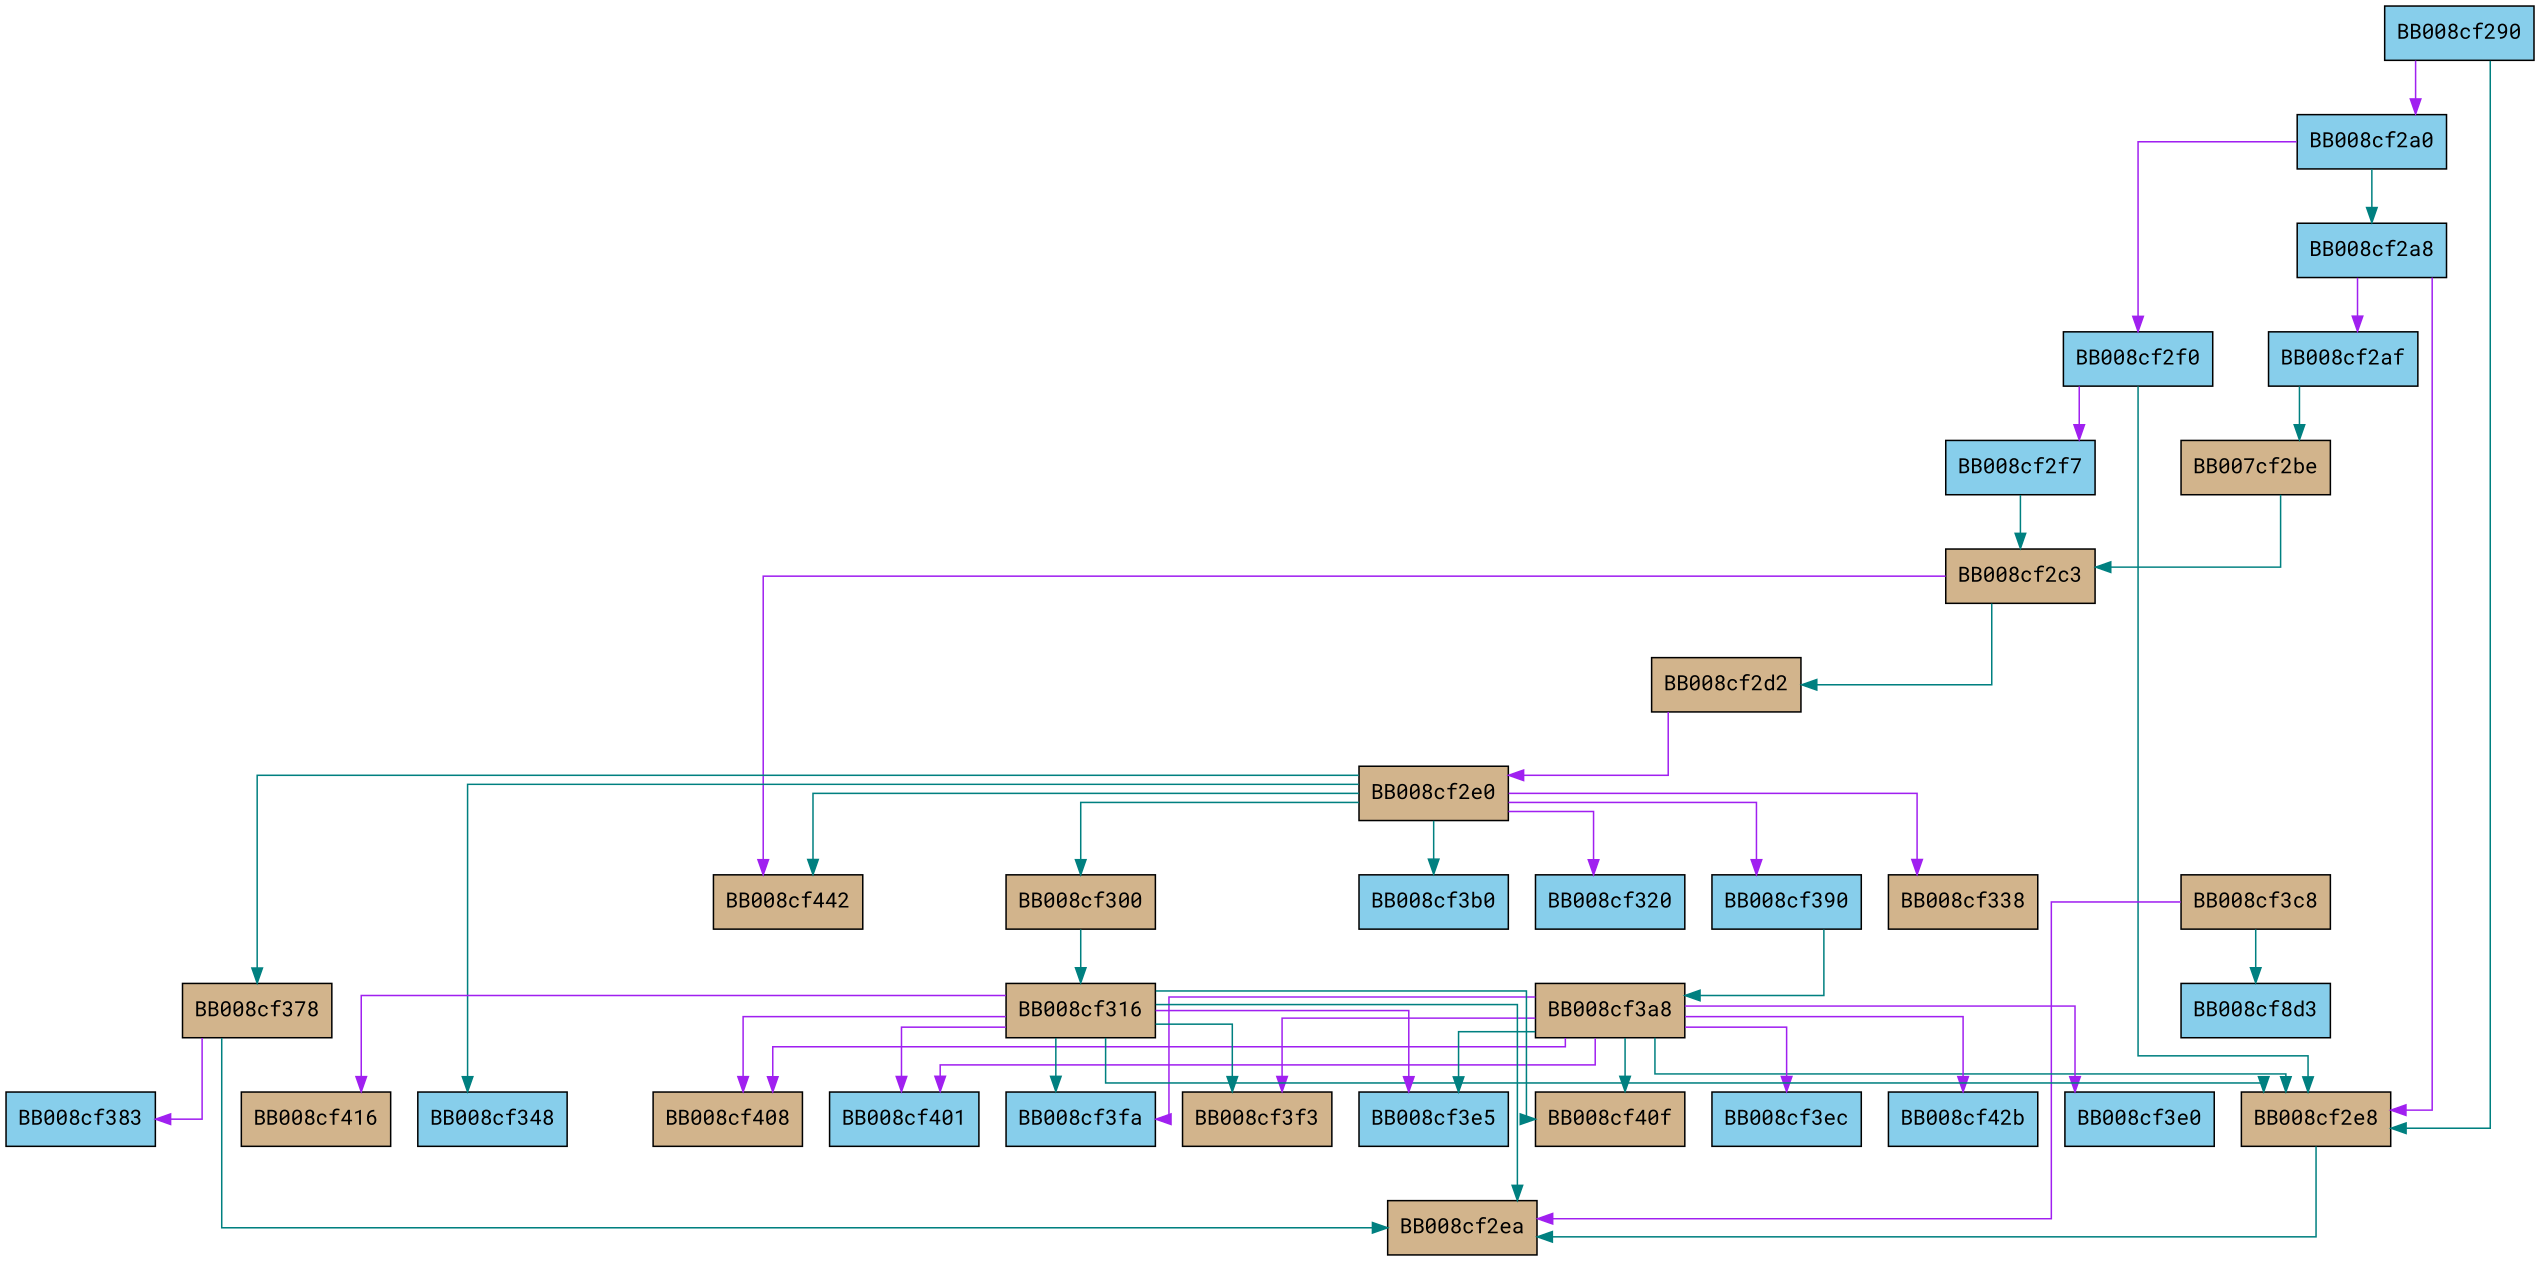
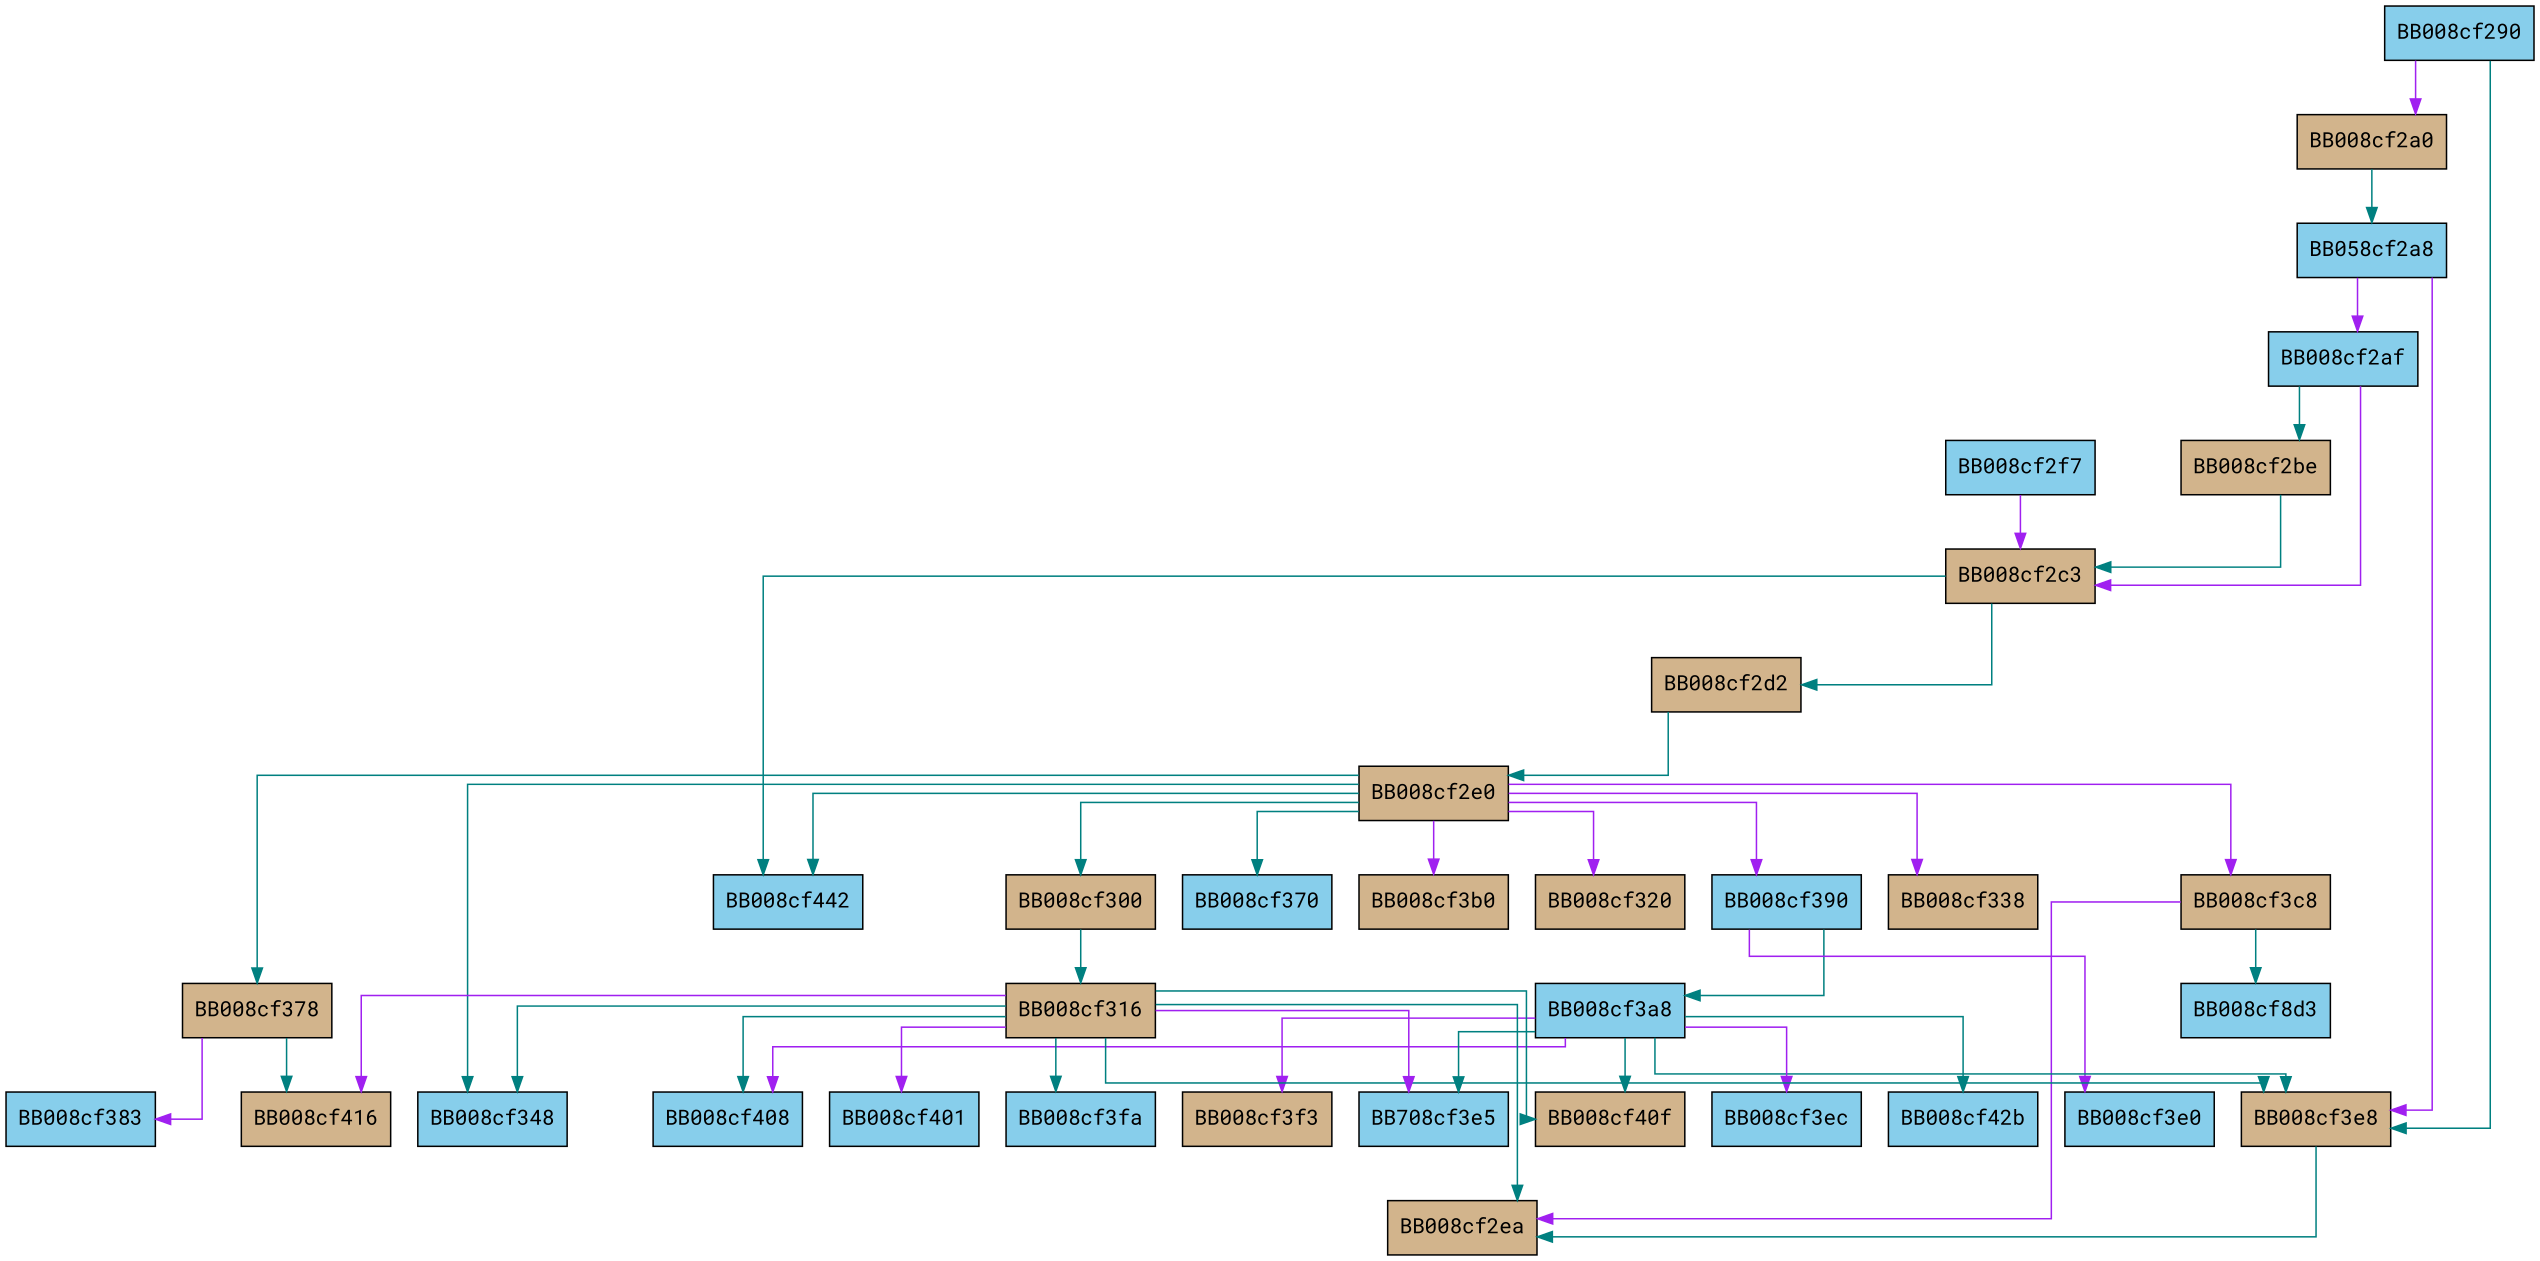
(2372, 142) -> (2372, 142)
(2372, 250) -> (2372, 250)
(2138, 359) -> none
(2256, 468) -> (2256, 468)
(2020, 514) -> (2020, 514)
(1213, 576) -> (1213, 576)
none -> (2335, 585)
(1628, 775) -> (1628, 775)
none -> (1907, 784)
(1434, 840) -> (1434, 840)
(788, 902) -> (788, 902)
none -> (1257, 902)
(1434, 902) -> (1434, 902)
(1610, 902) -> (1610, 902)
(1290, 997) -> none
(1915, 1006) -> (1964, 956)
(1610, 1011) -> (1610, 1011)
(844, 1017) -> (844, 1017)
(1854, 1017) -> (1854, 1017)
(1220, 1024) -> (726, 1006)
(1293, 1065) -> none
(728, 1119) -> (728, 1119)
(1434, 1119) -> (1434, 1119)
(2316, 1119) -> (2316, 1119)
(702, 1228) -> (287, 1057)
